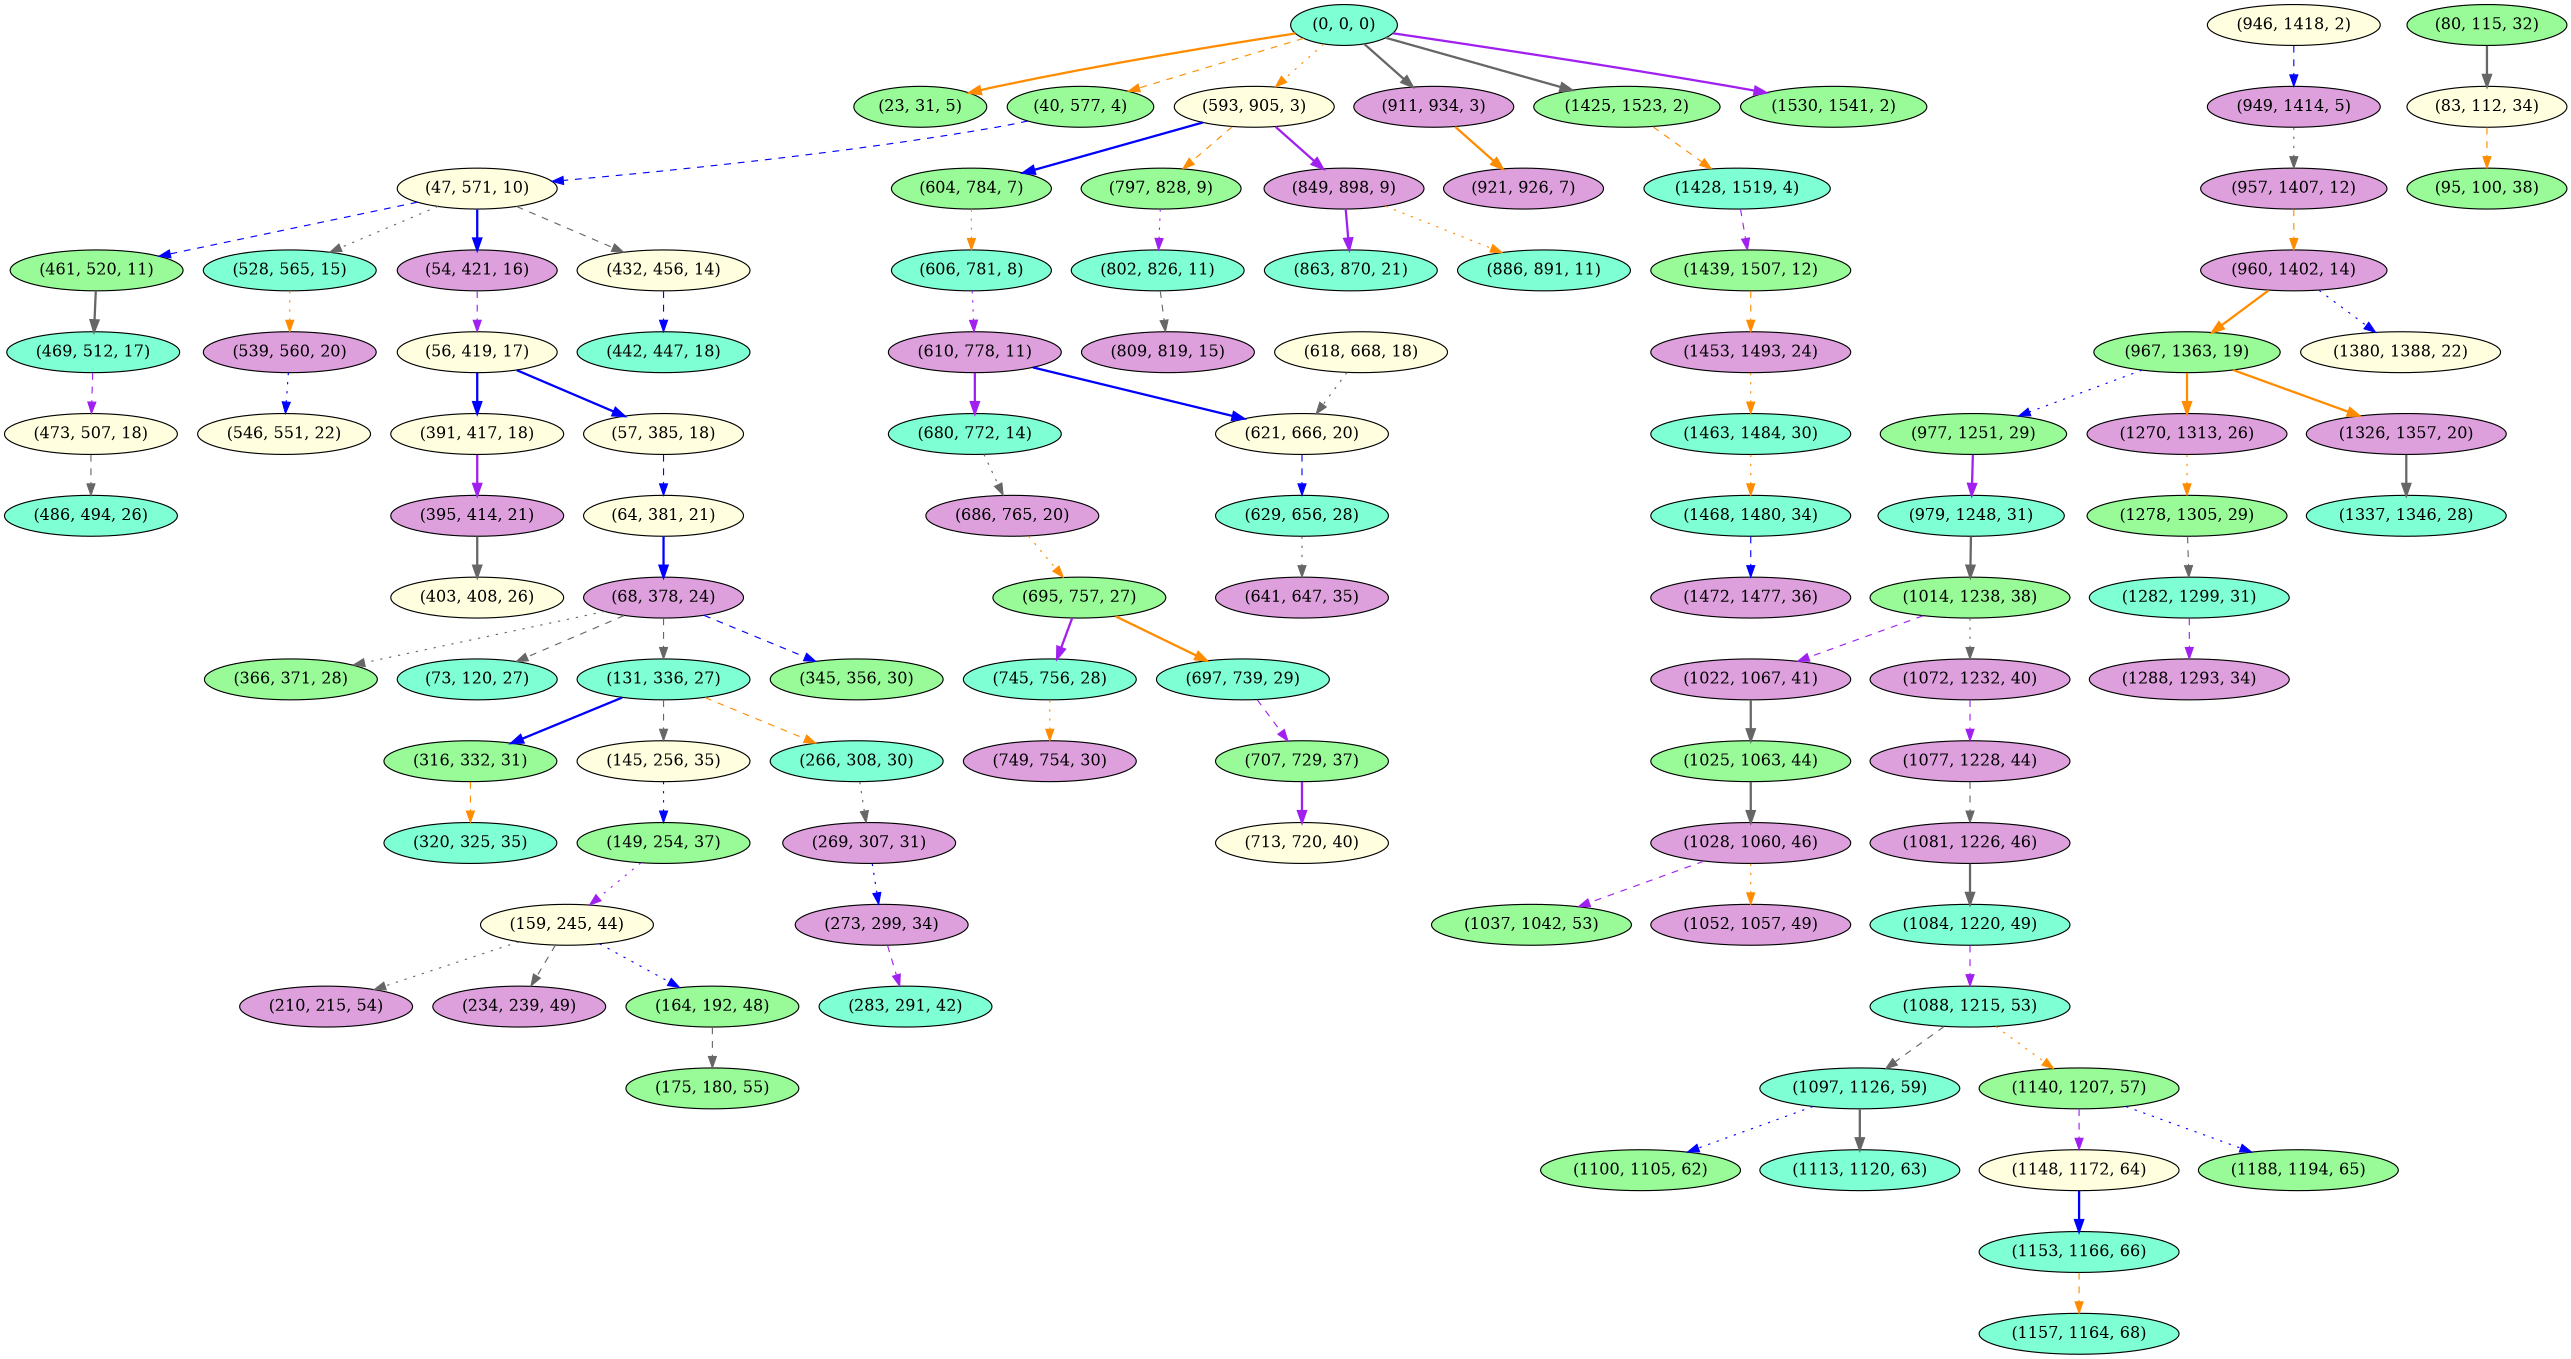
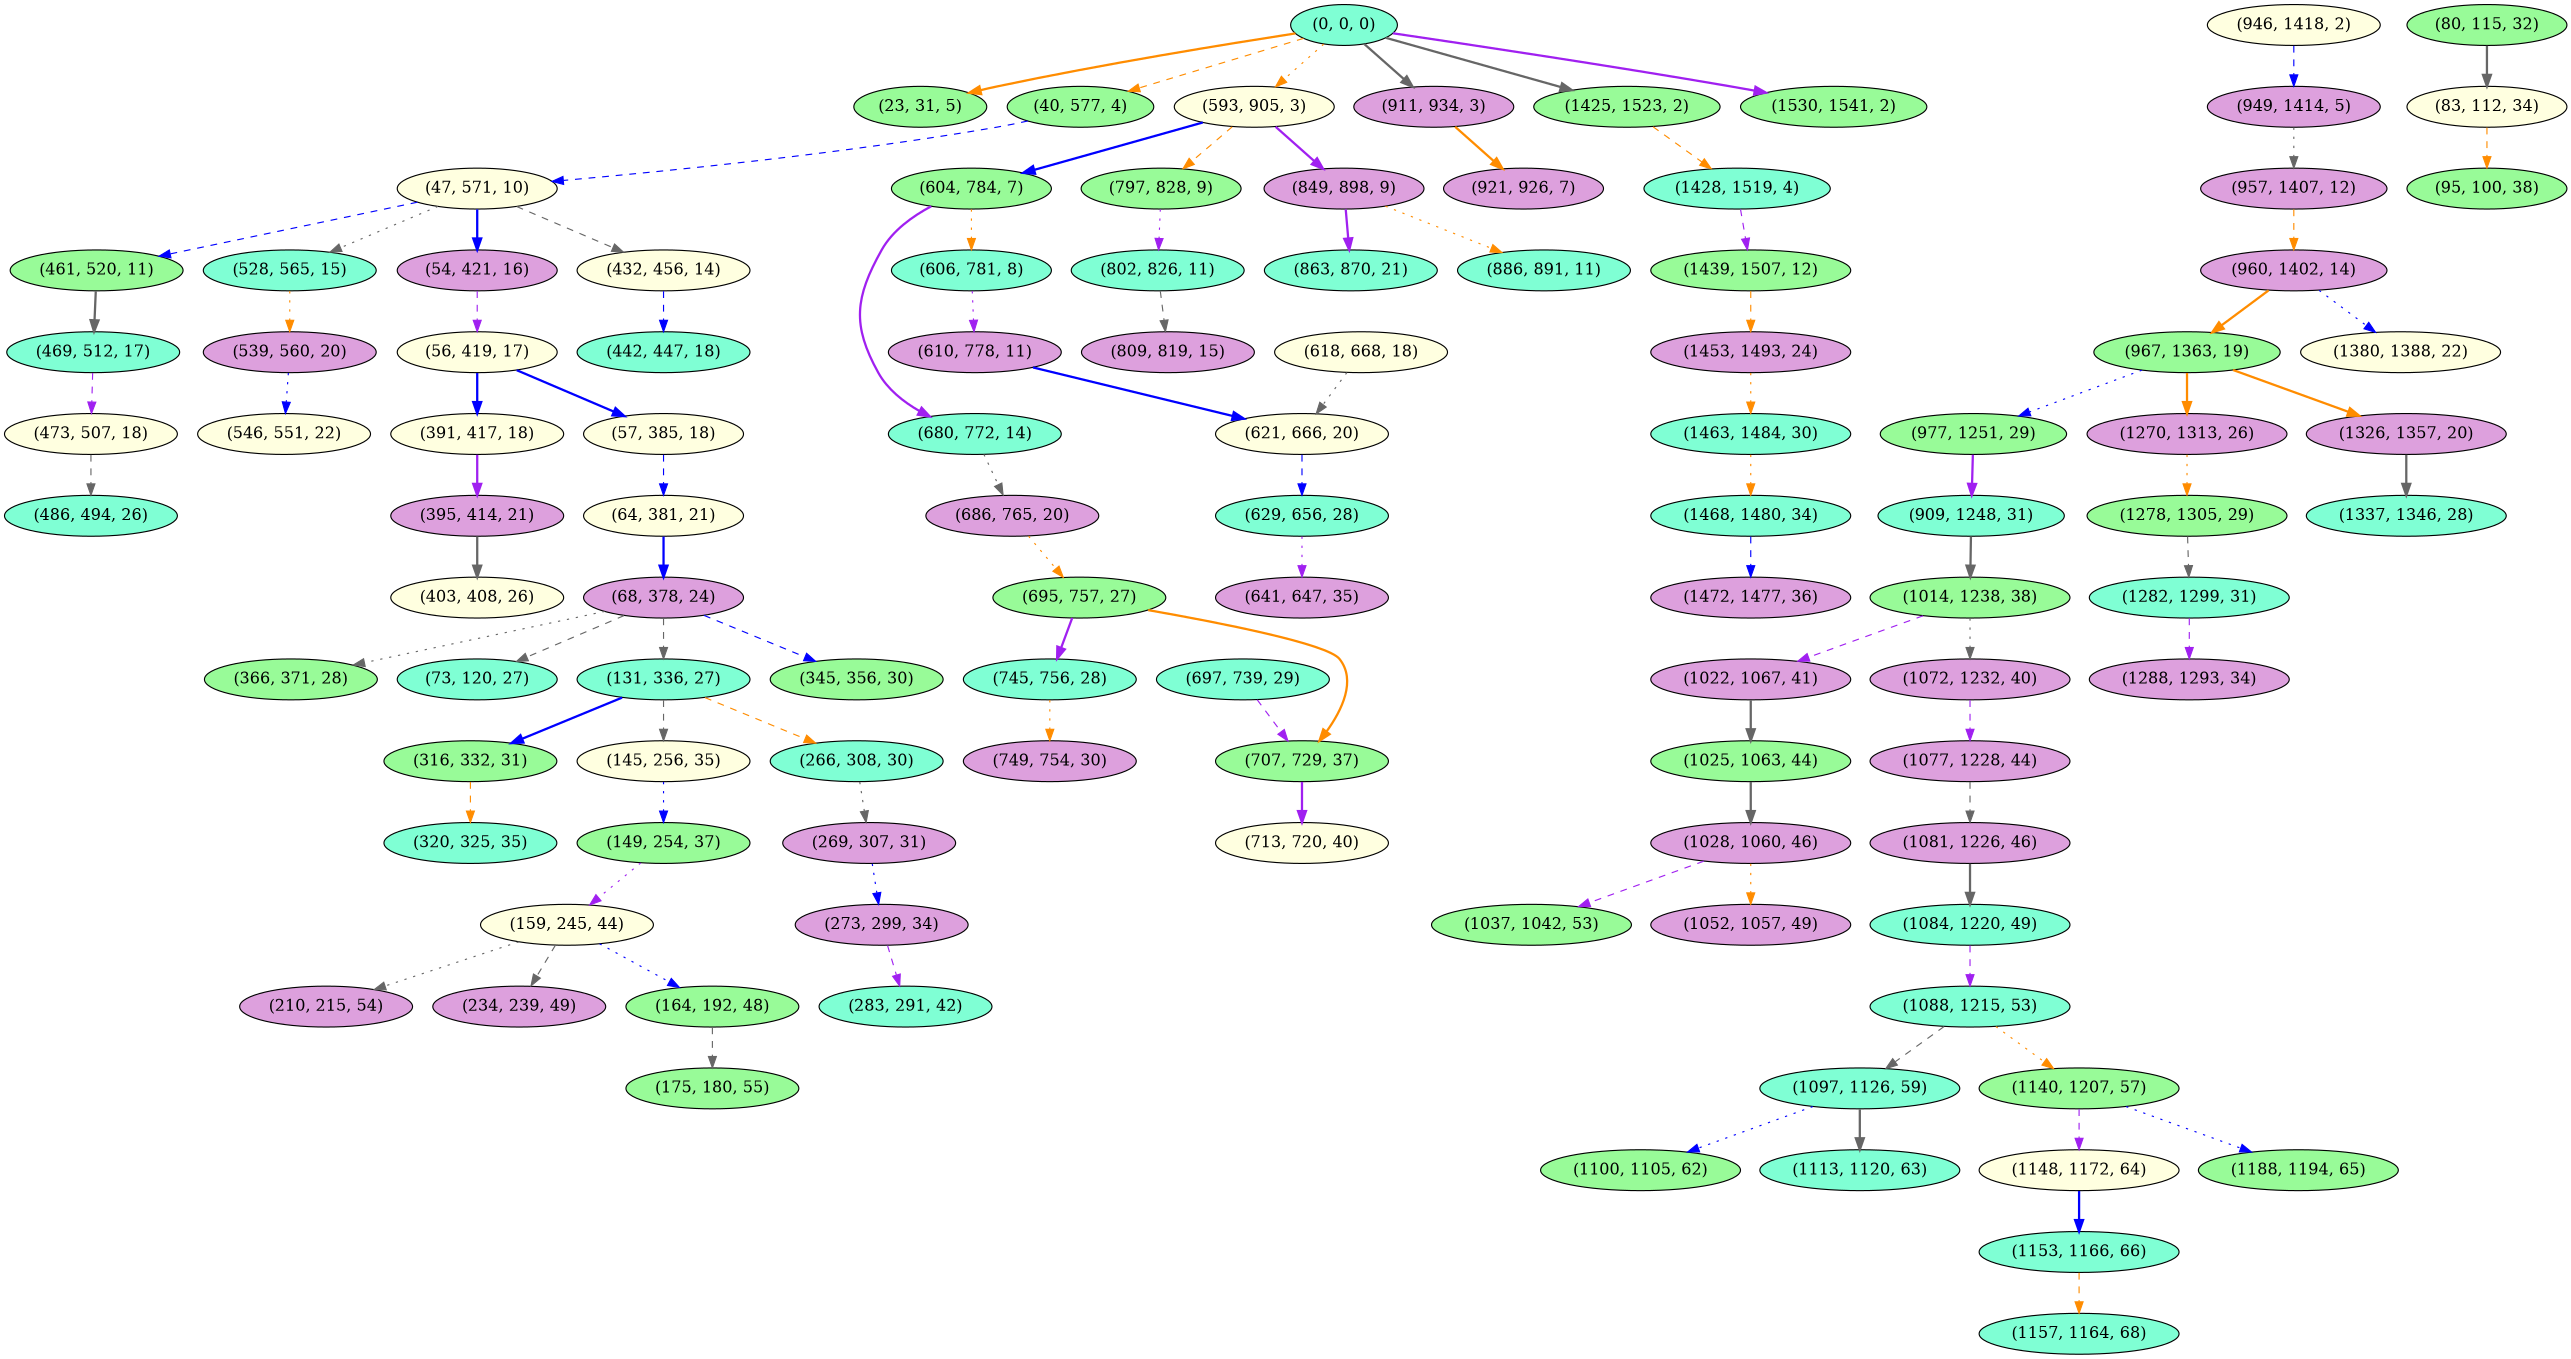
(975, 388) -> (861, 306)
(1971, 516) -> (1971, 516)
(1302, 551) -> (1302, 551)
(1156, 636) -> (1284, 638)
